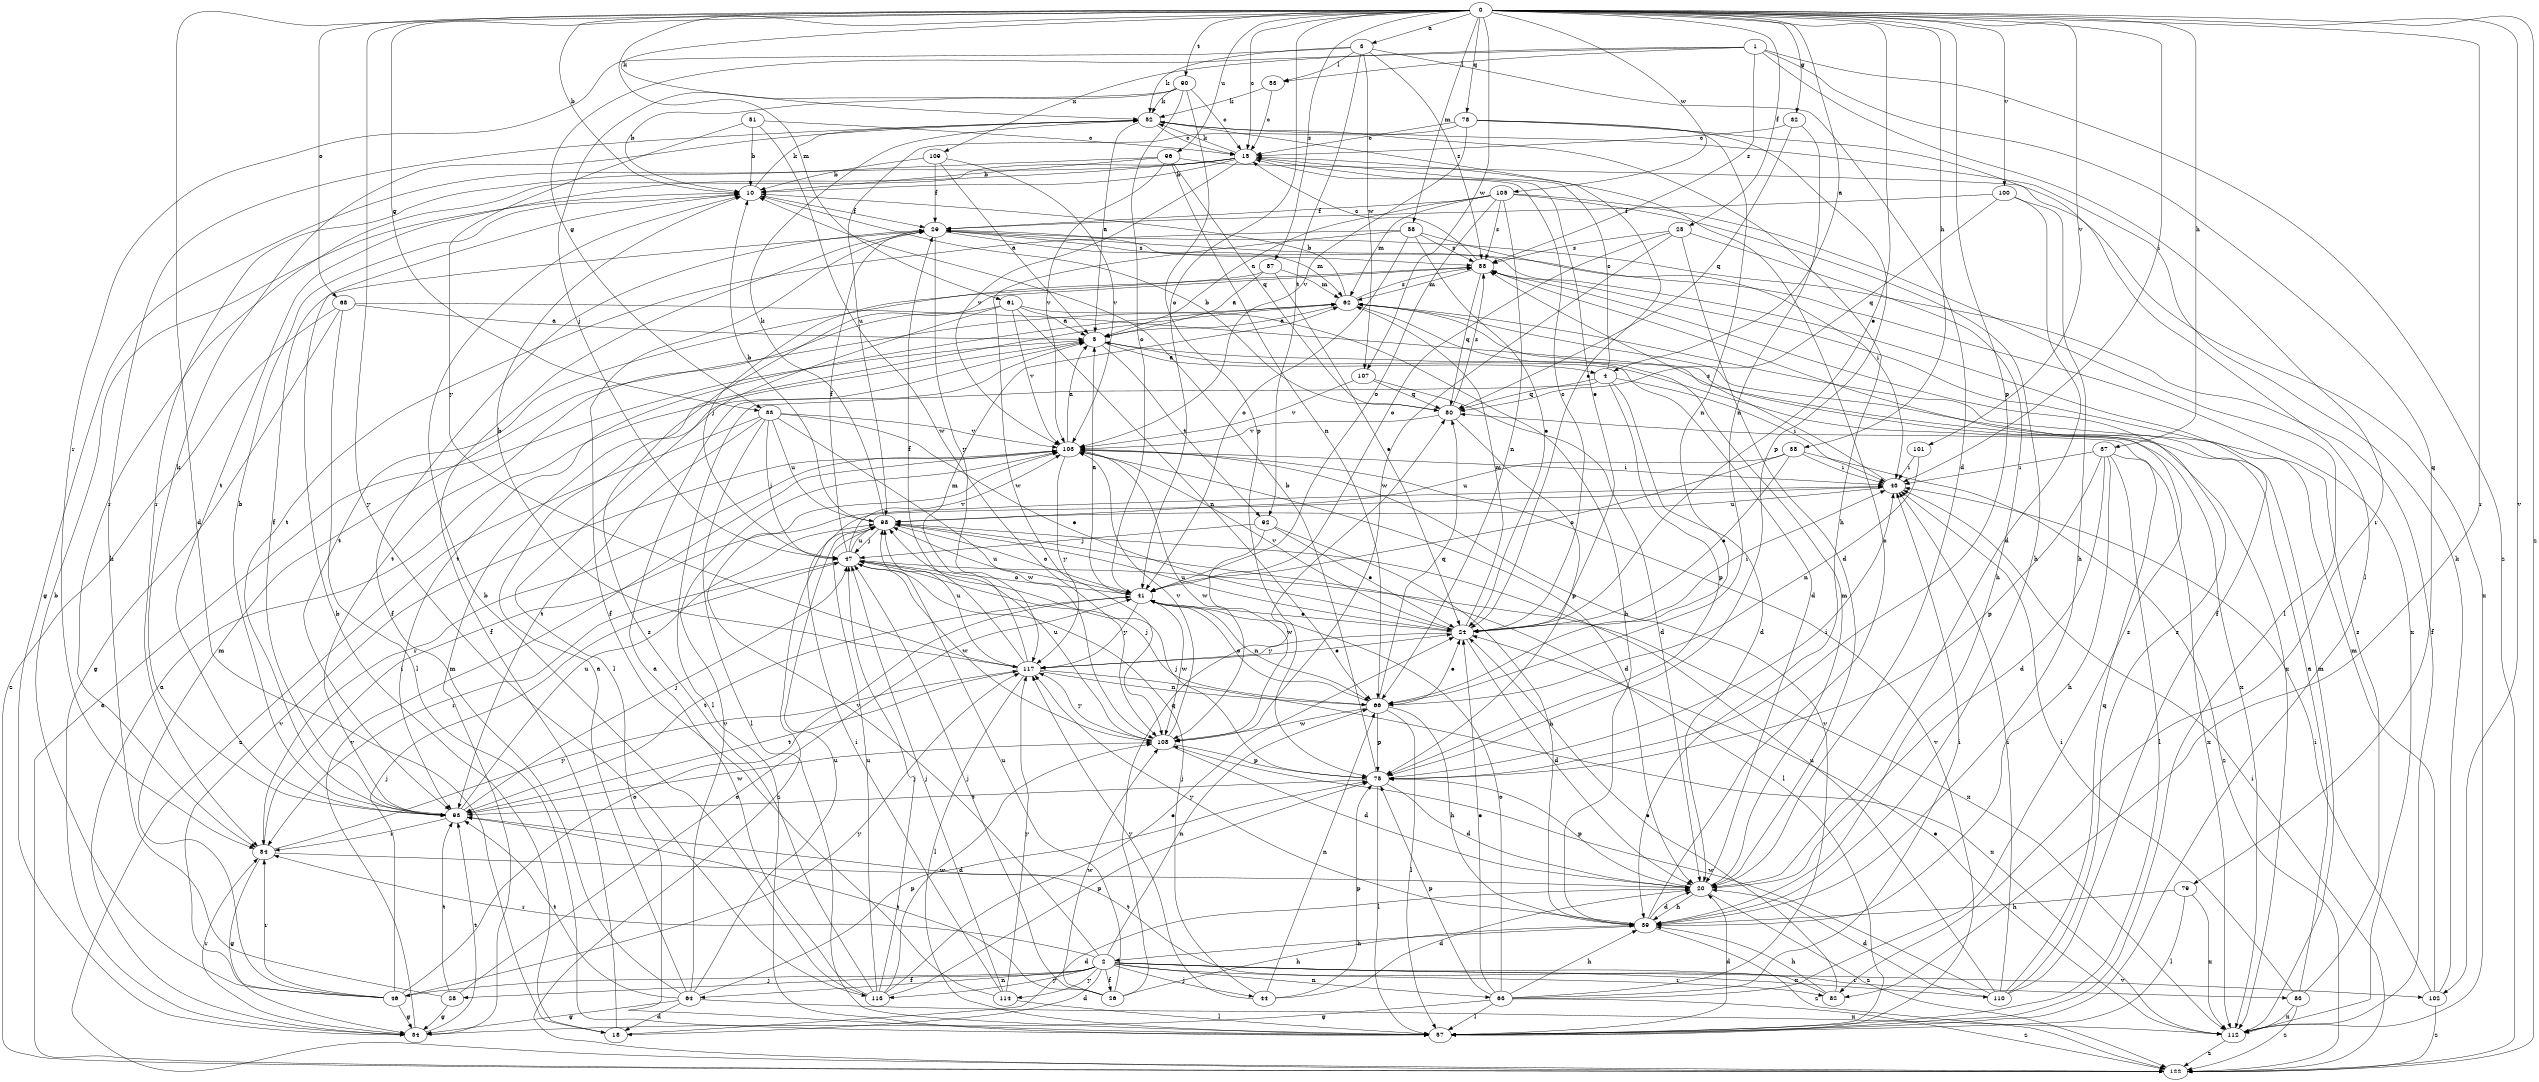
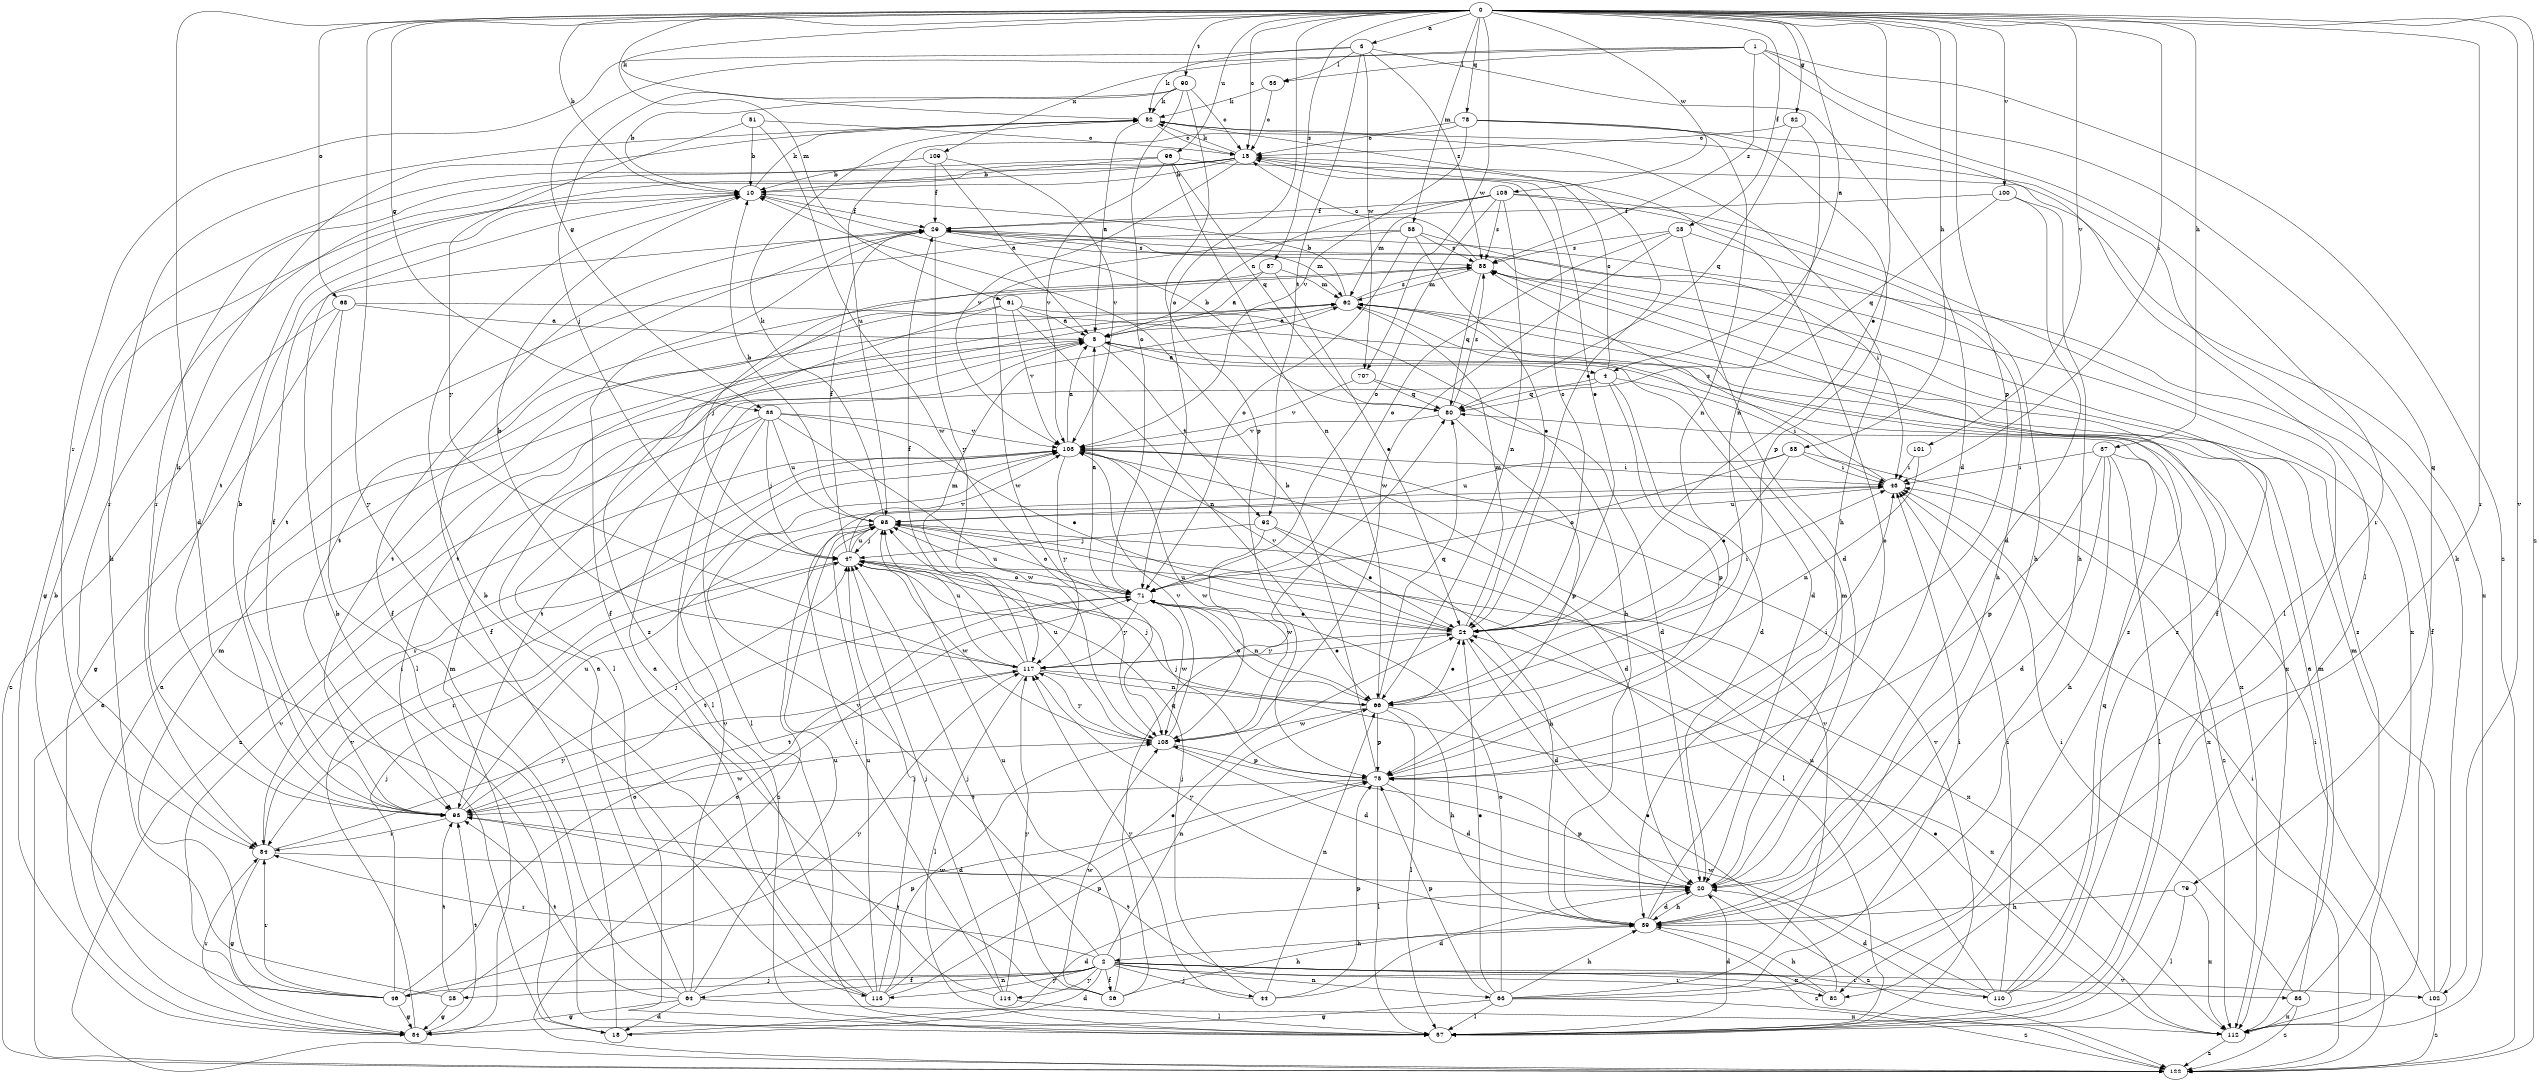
(1364, 376) -> (1364, 376)
(1141, 596) -> (1141, 596)
